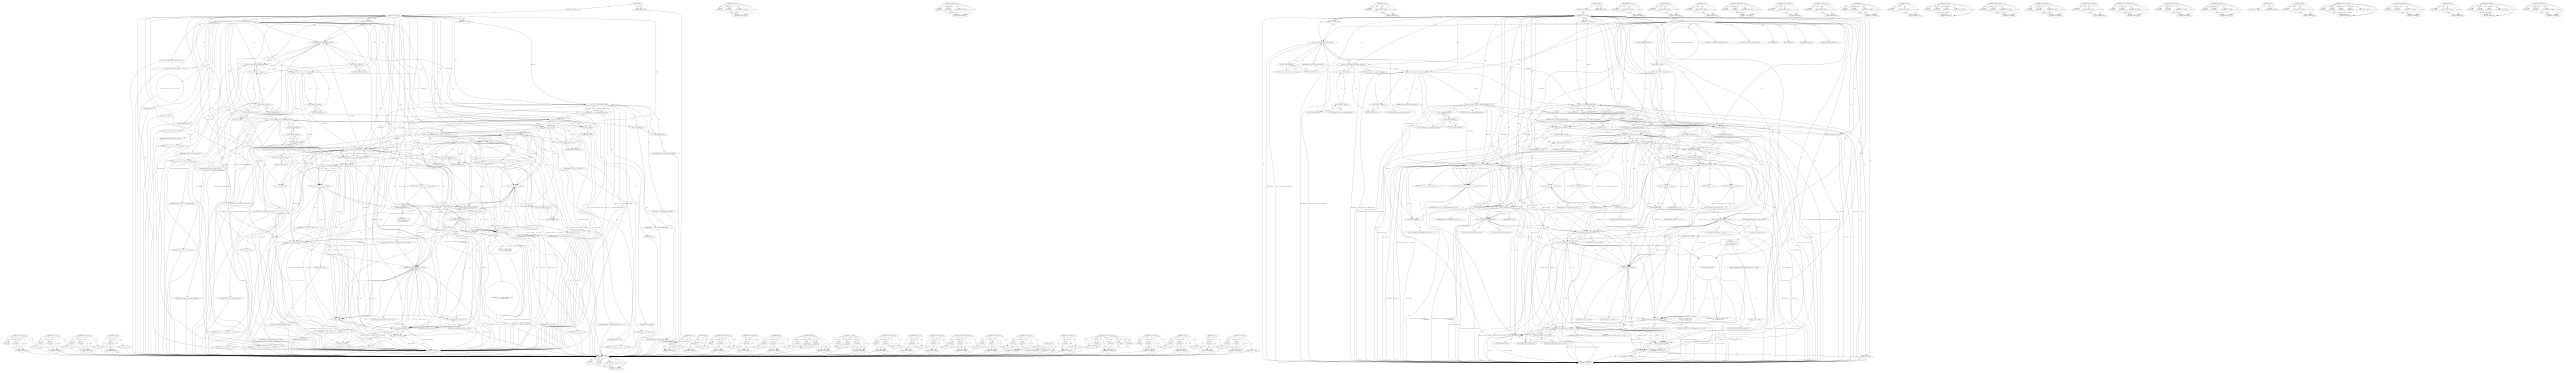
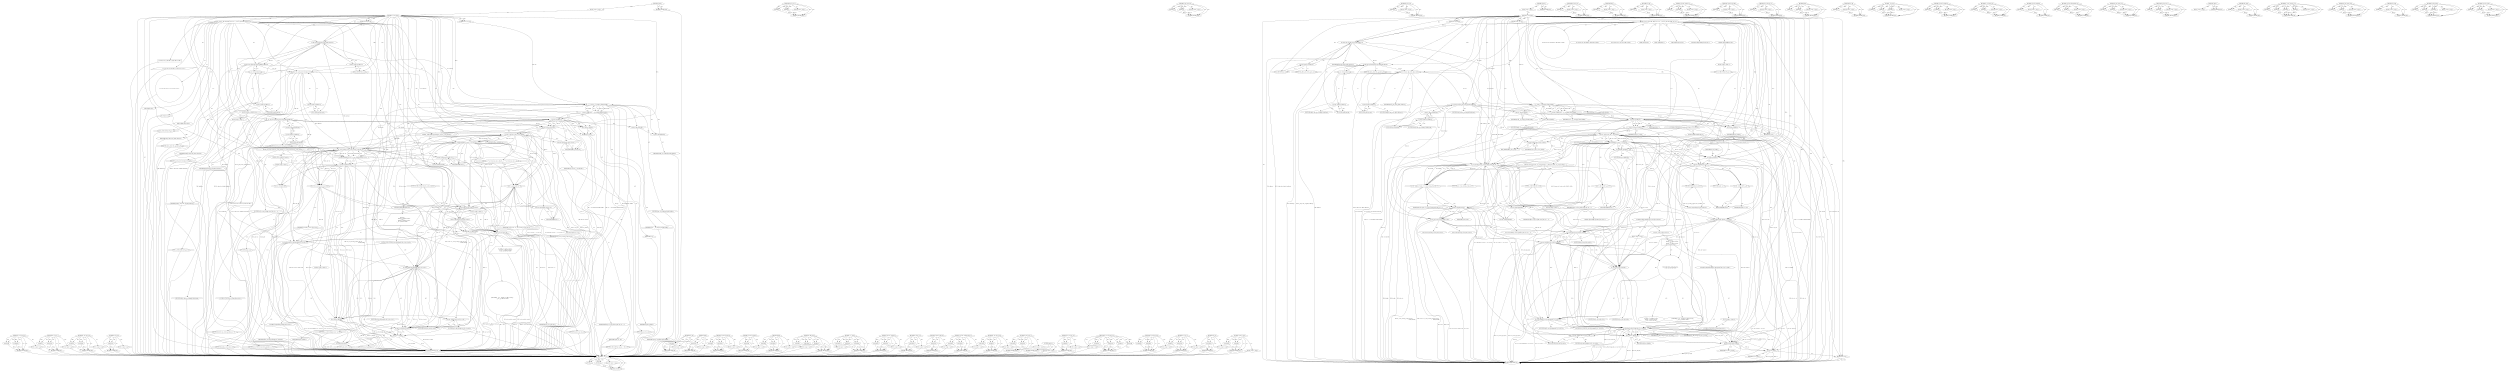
(1671, 161) -> (1712, 153)
(1674, 220) -> none
(1716, 232) -> none
